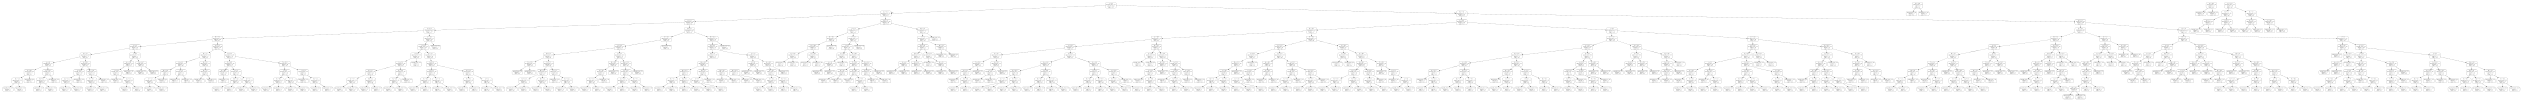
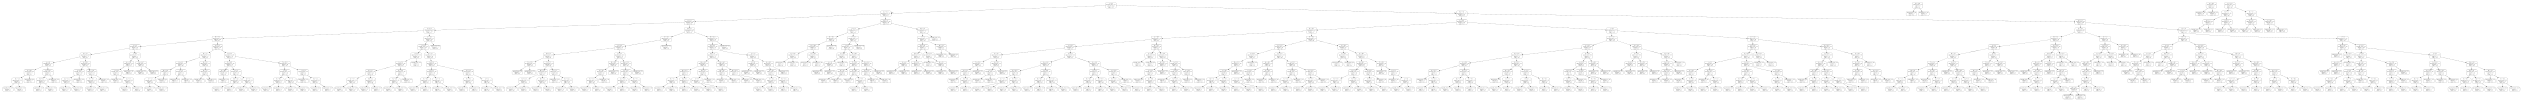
none -> (722, 64)
